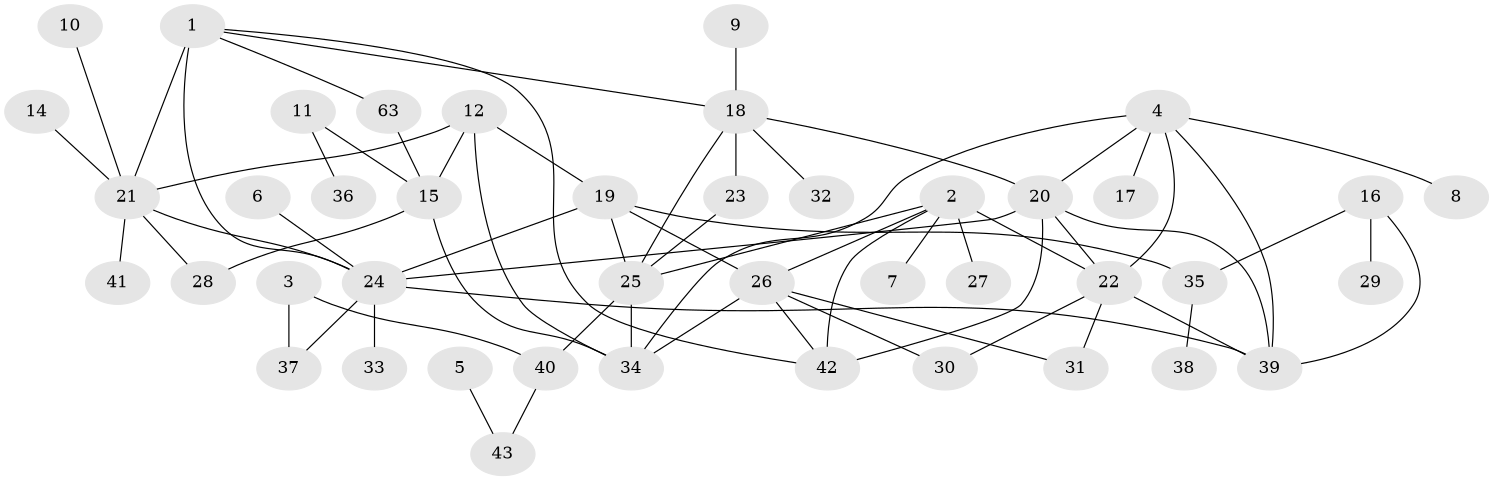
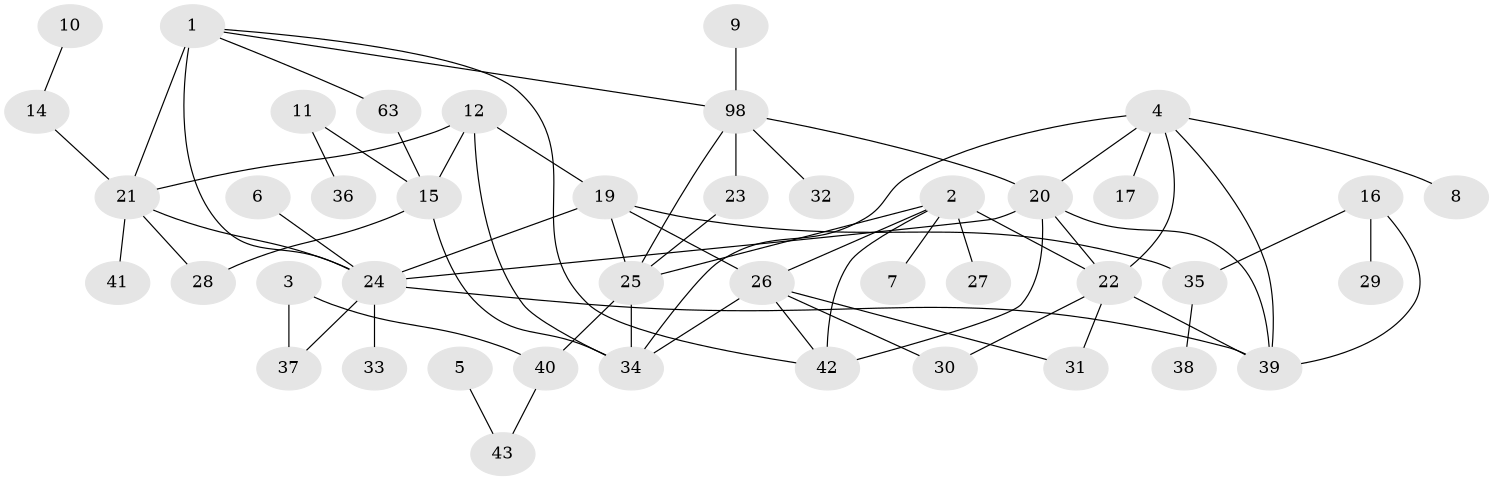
(99, 112) -> (53, 69)
(736, 112) -> (736, 112)
